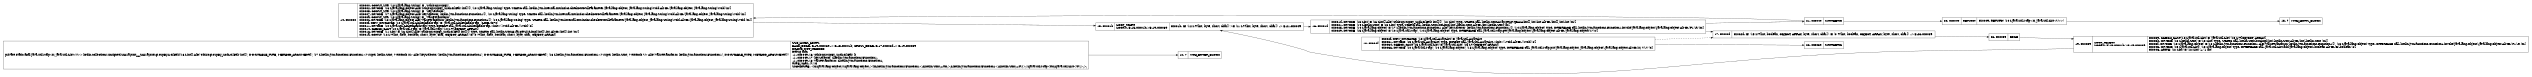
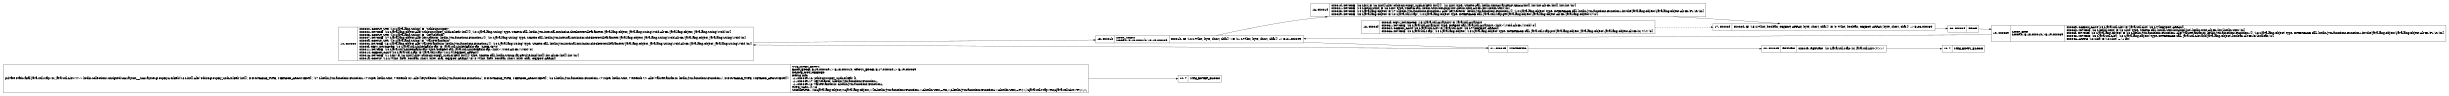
(1754, 22) -> (1395, 45)
(2105, 43) -> (2020, 32)
(1824, 45) -> none
